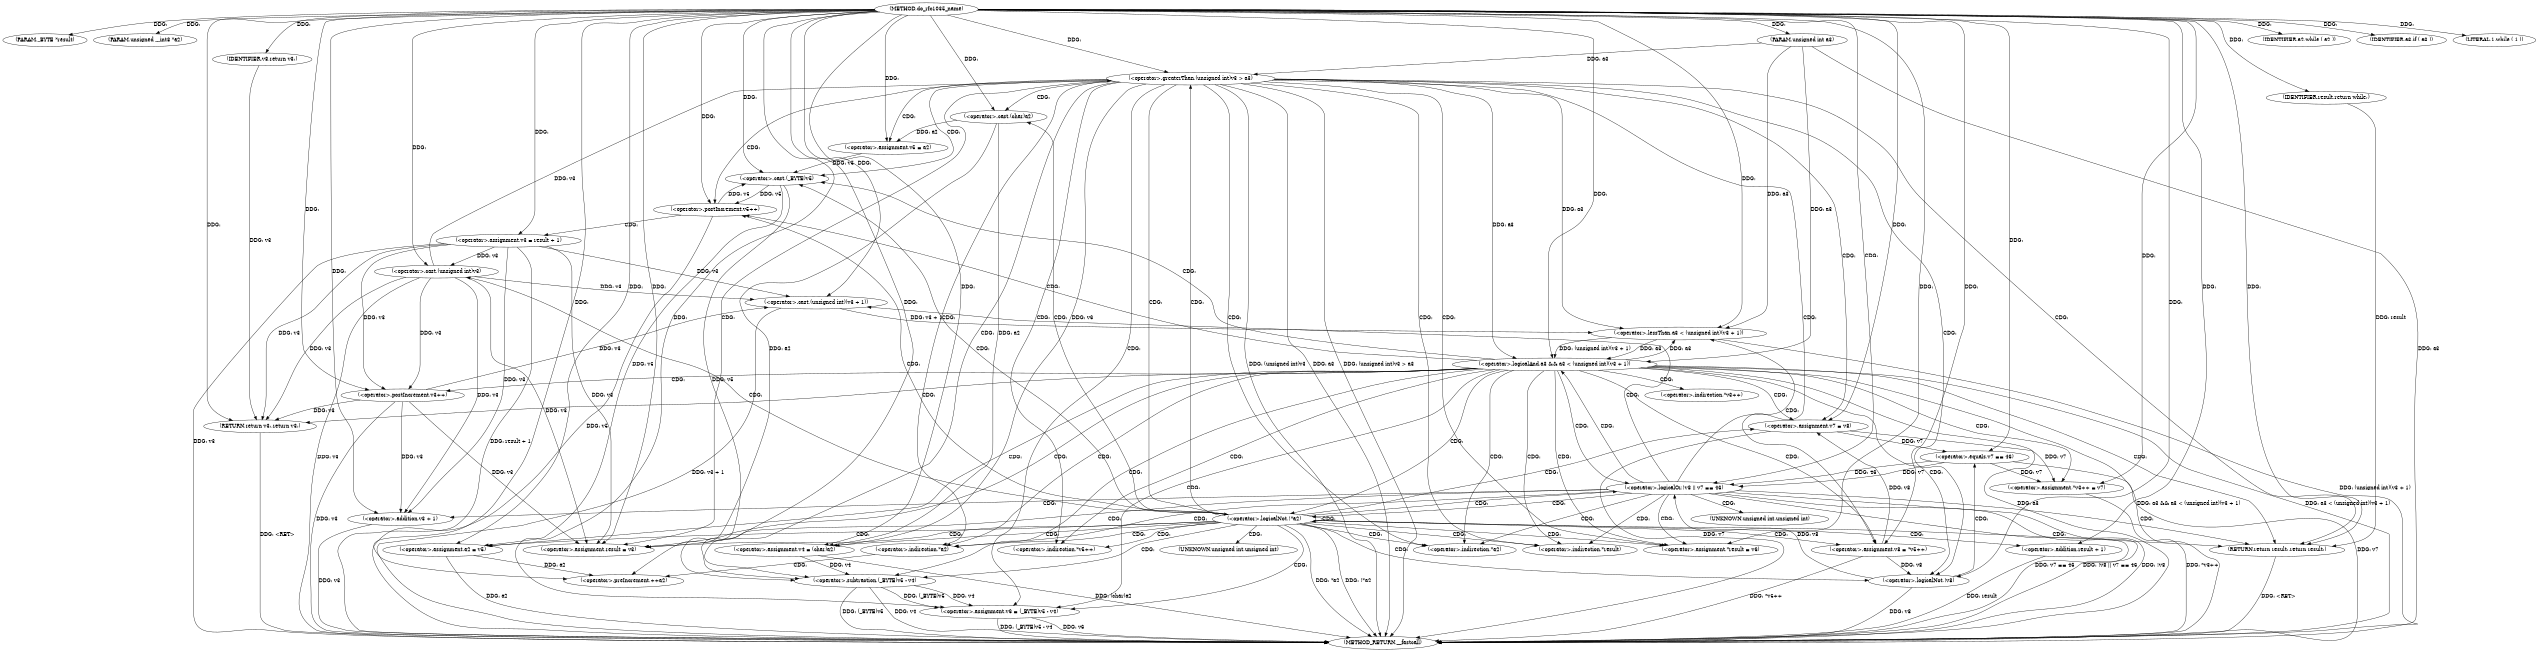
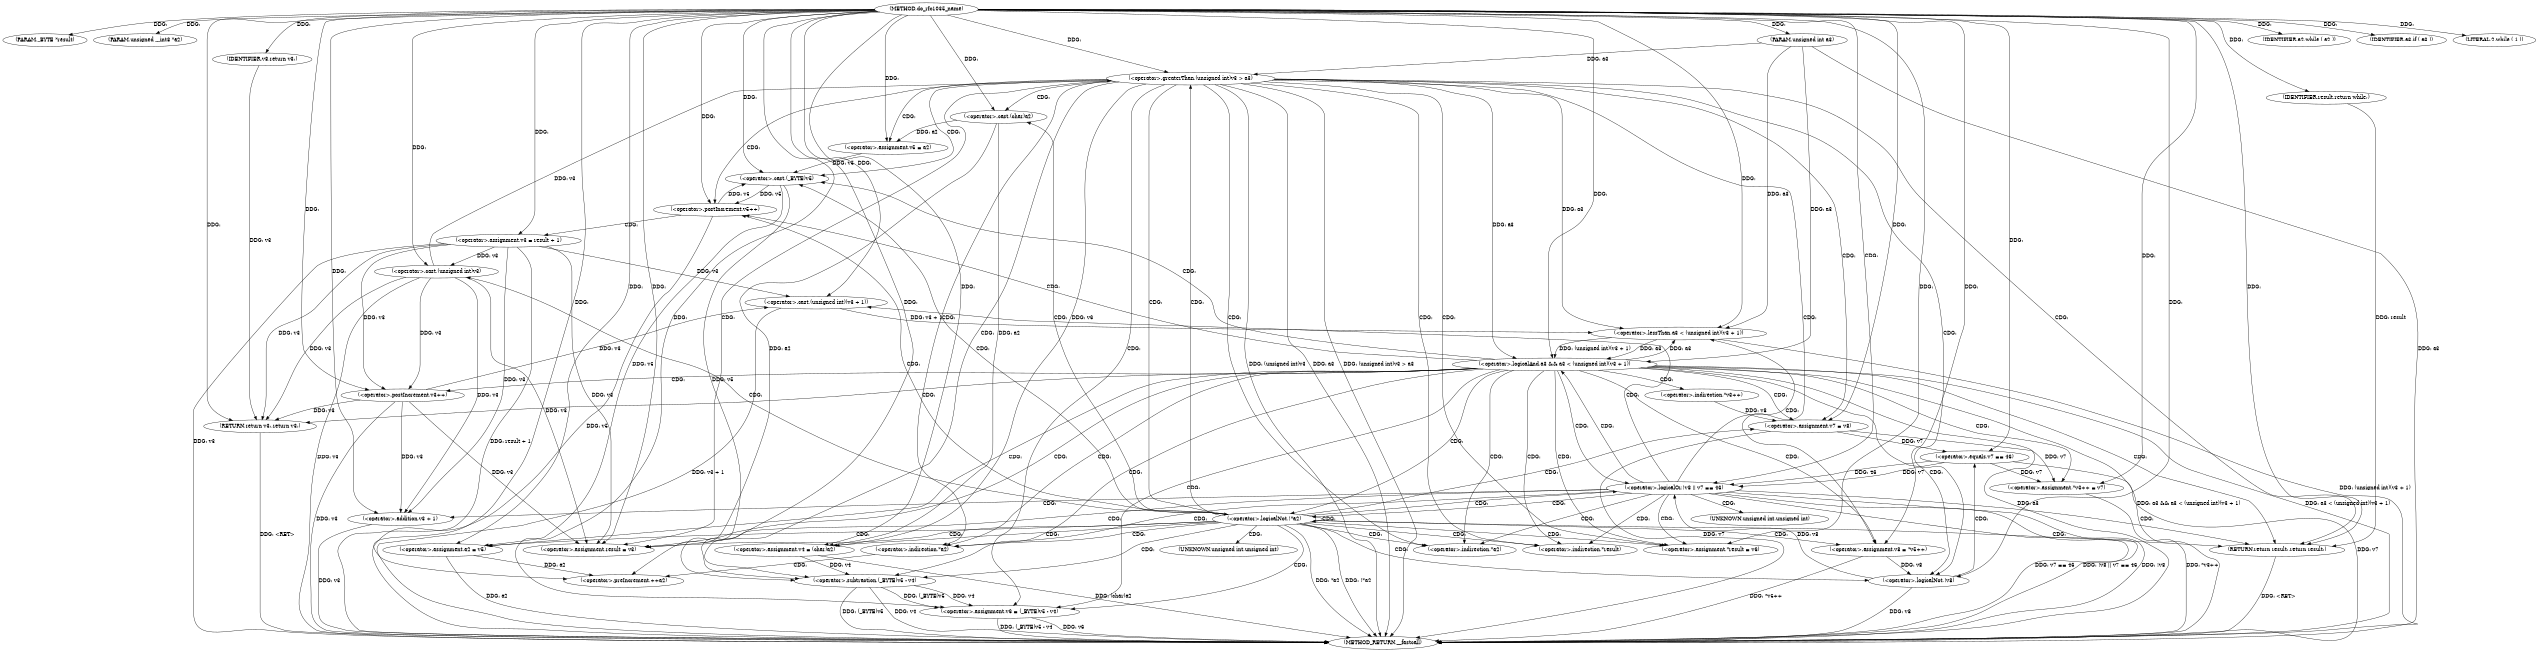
(2494, 40) -> (2494, 40)
(612, 291) -> none
(1882, 477) -> (1743, 413)
(1054, 550) -> none
(2064, 550) -> none
